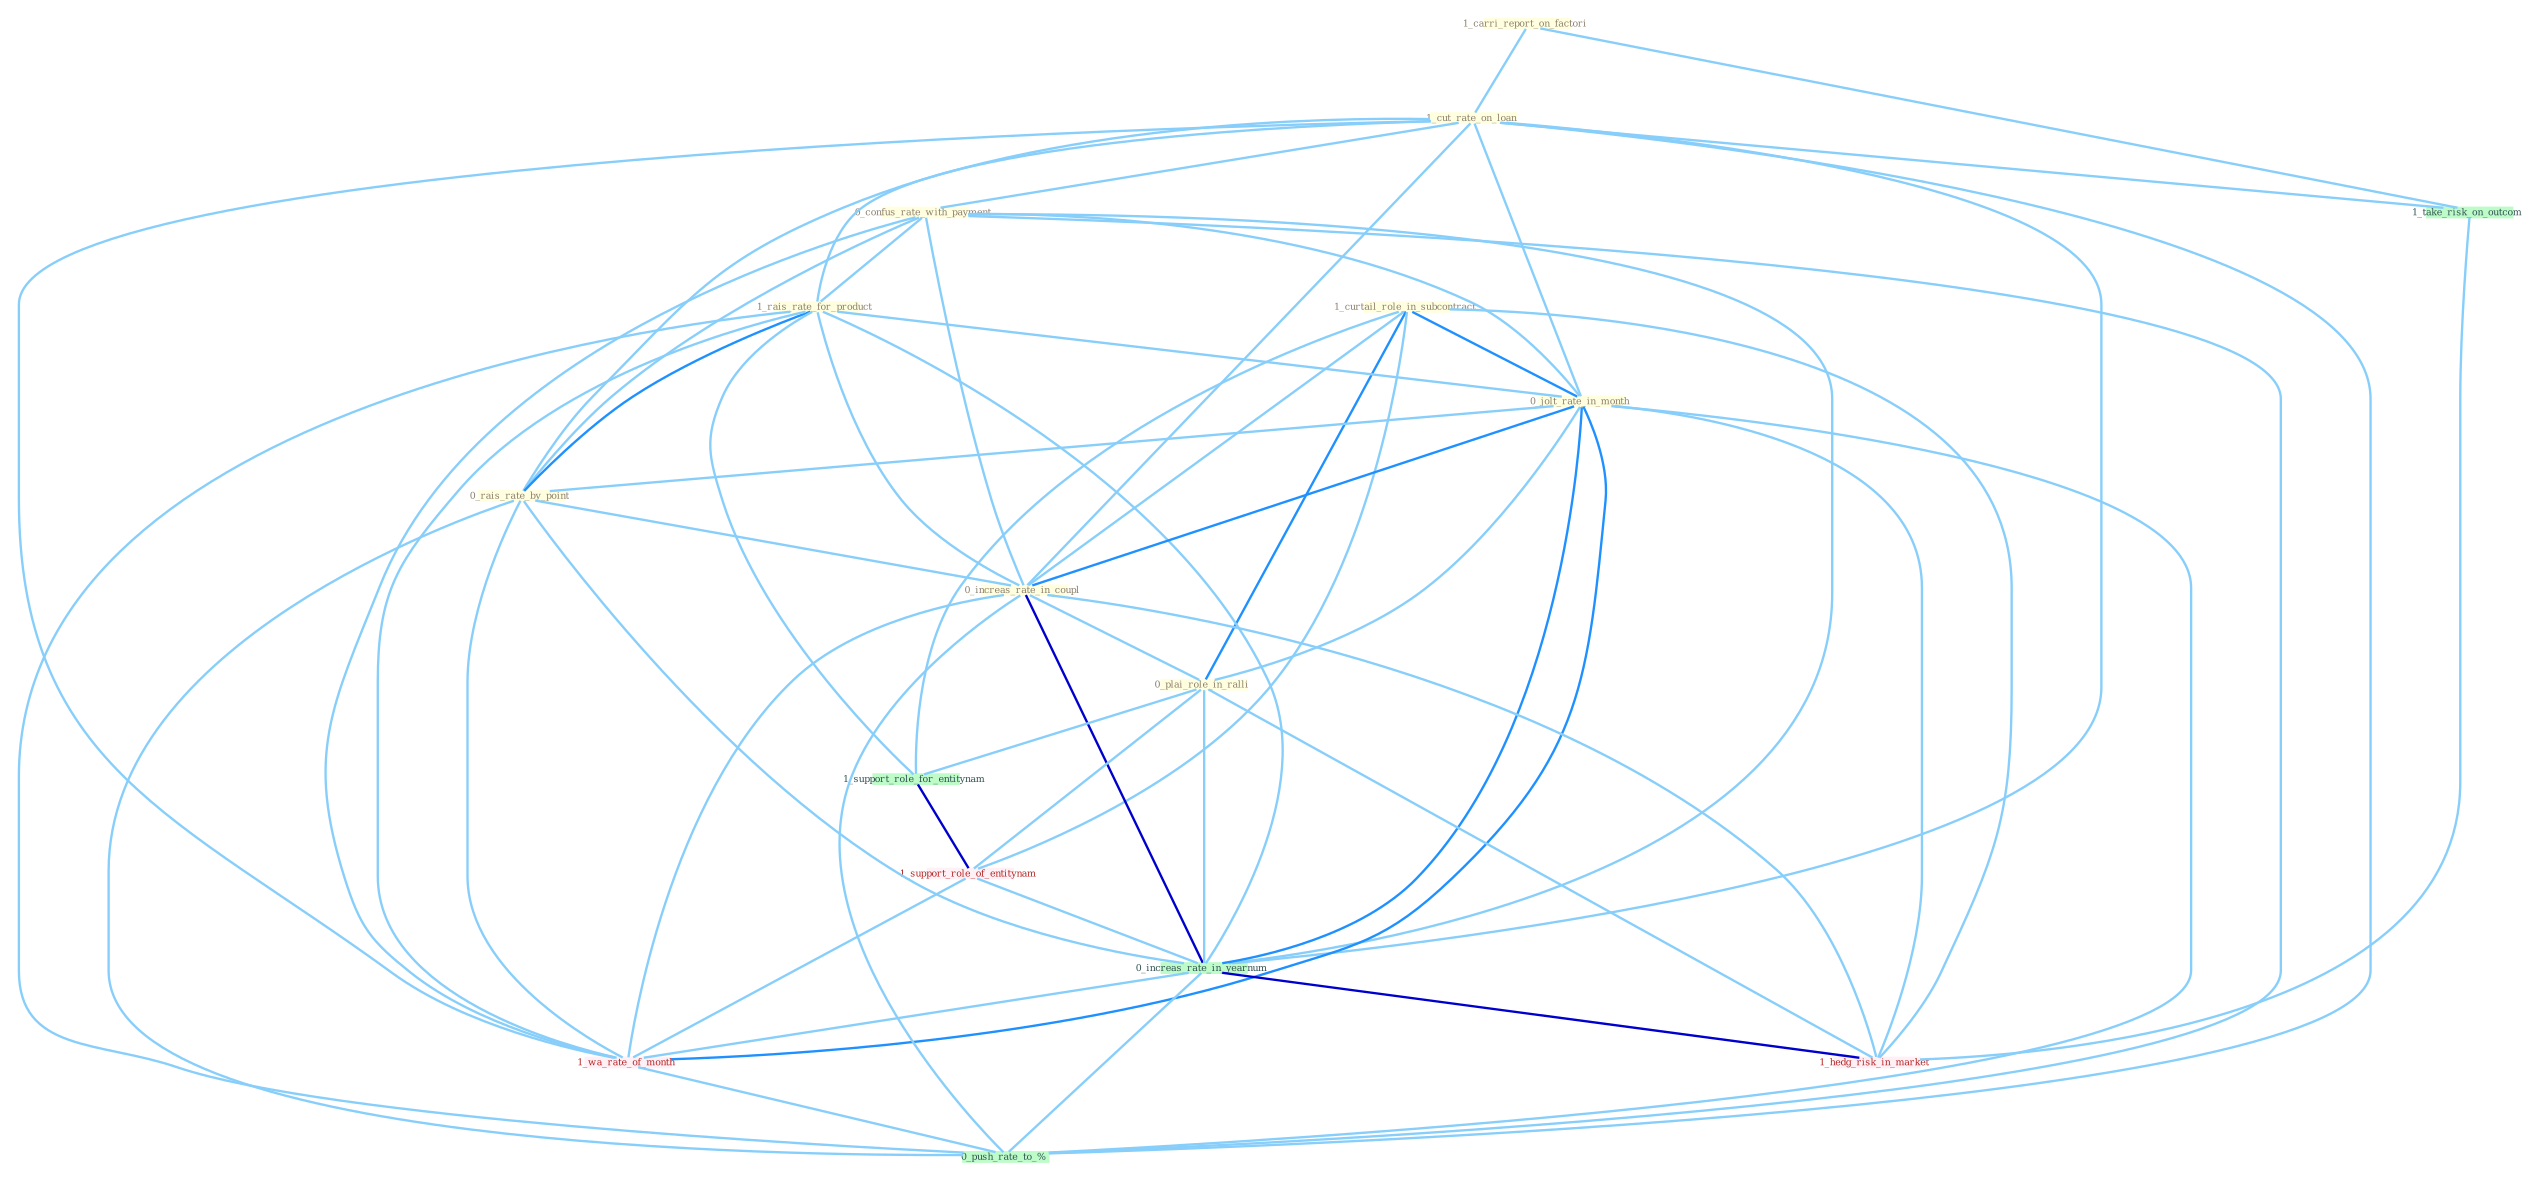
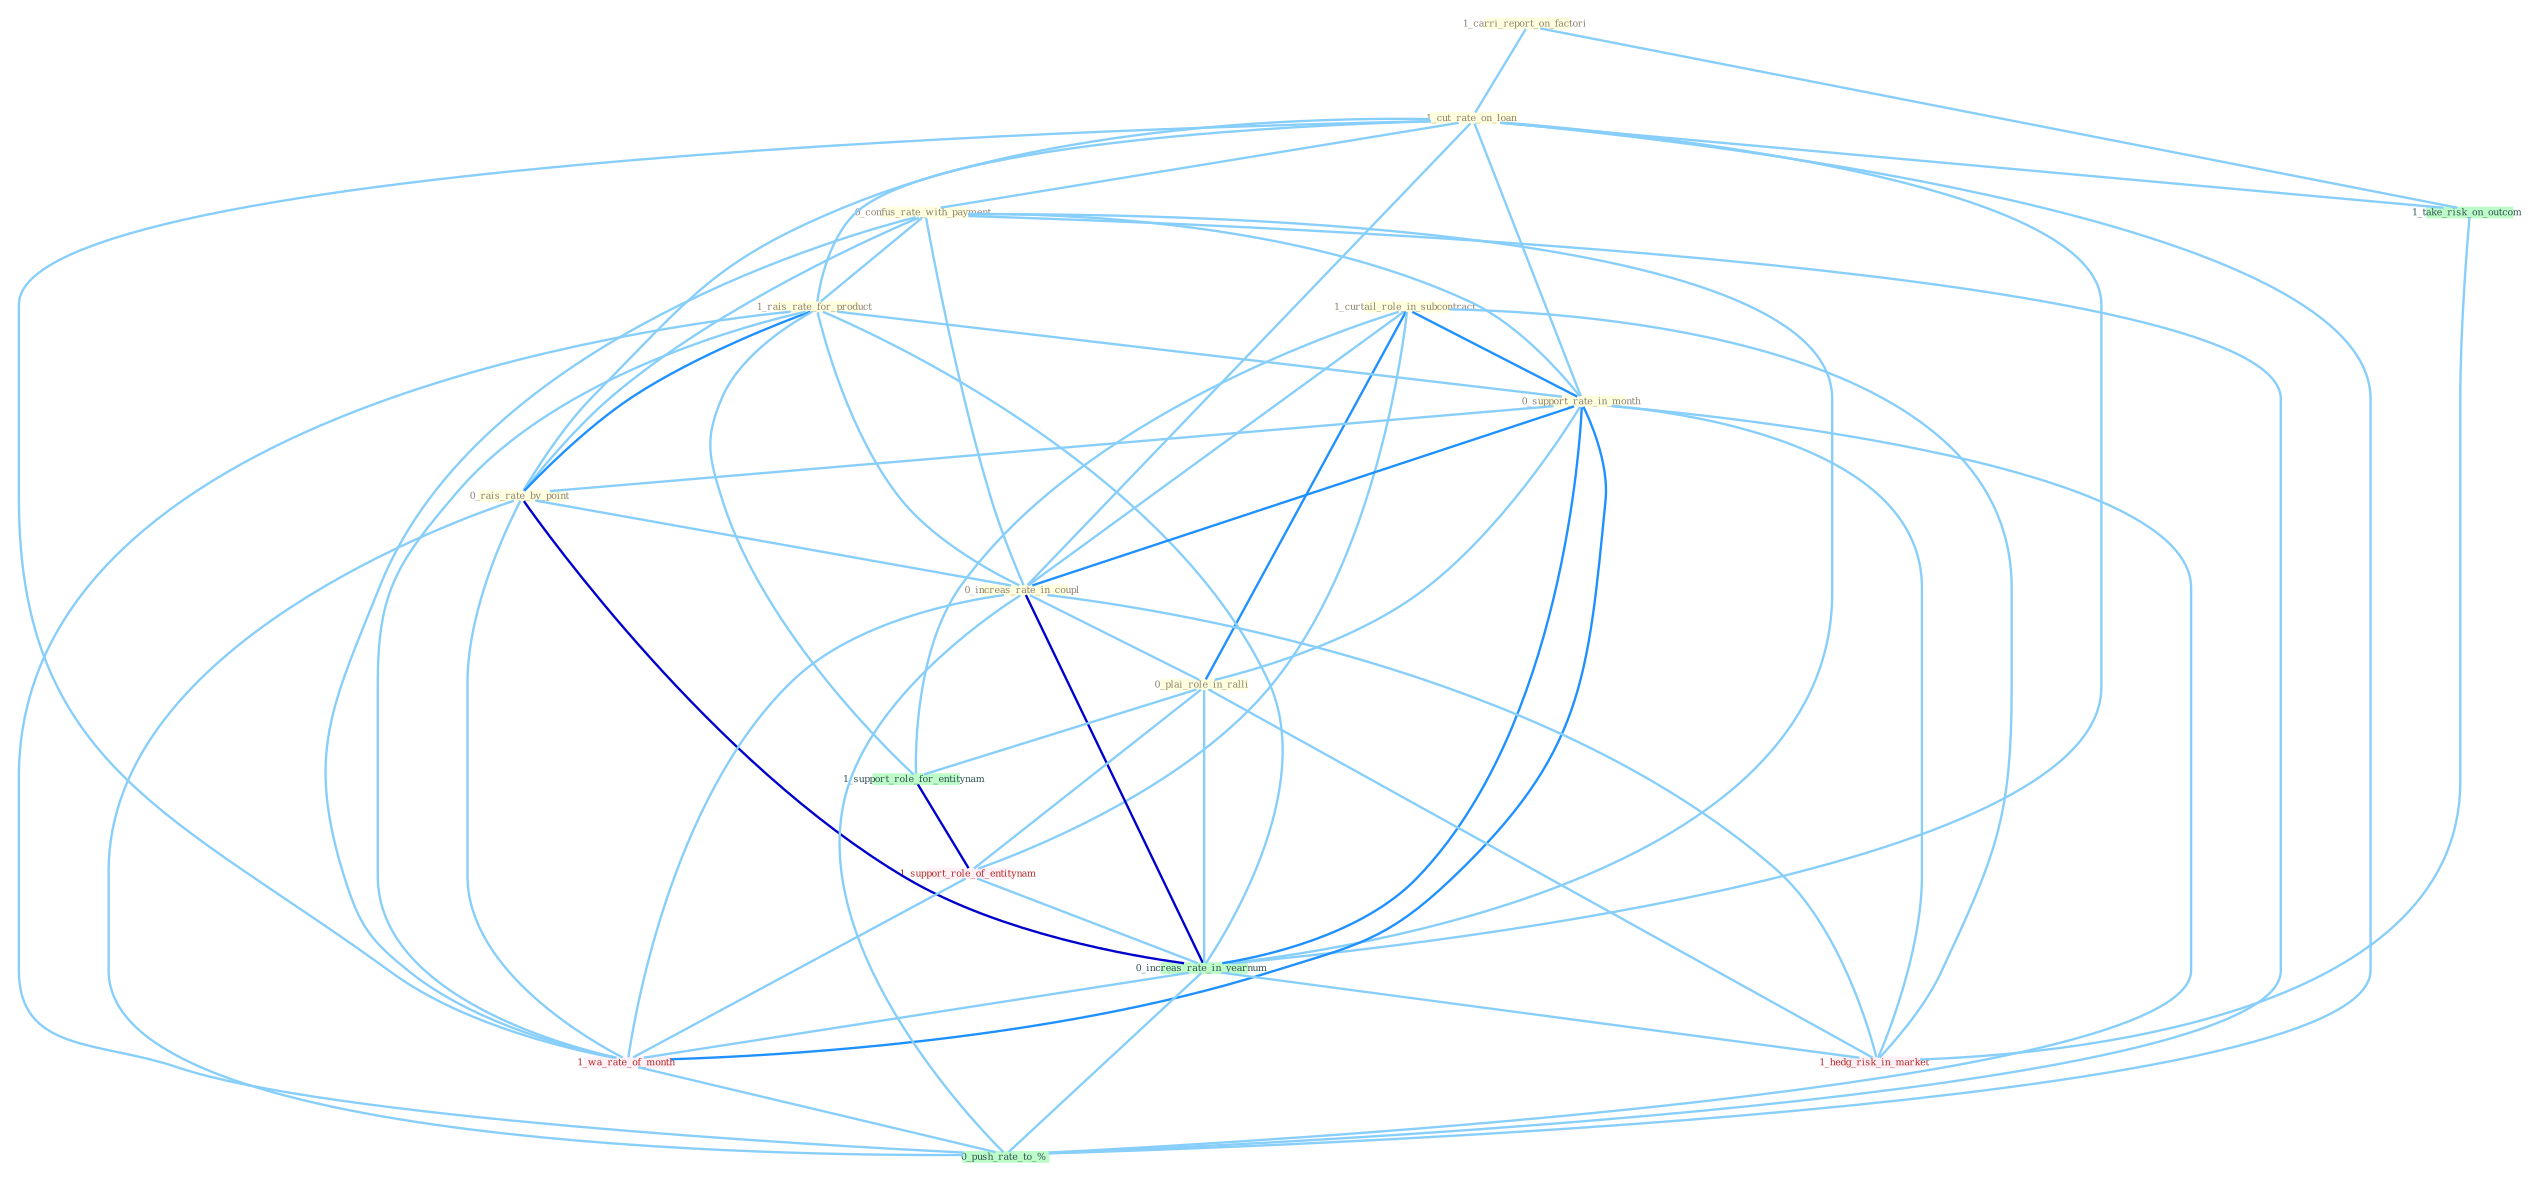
(1582, 401) -> (1582, 401)
(805, 806) -> (805, 806)
(1541, 1015) -> (1541, 1015)
